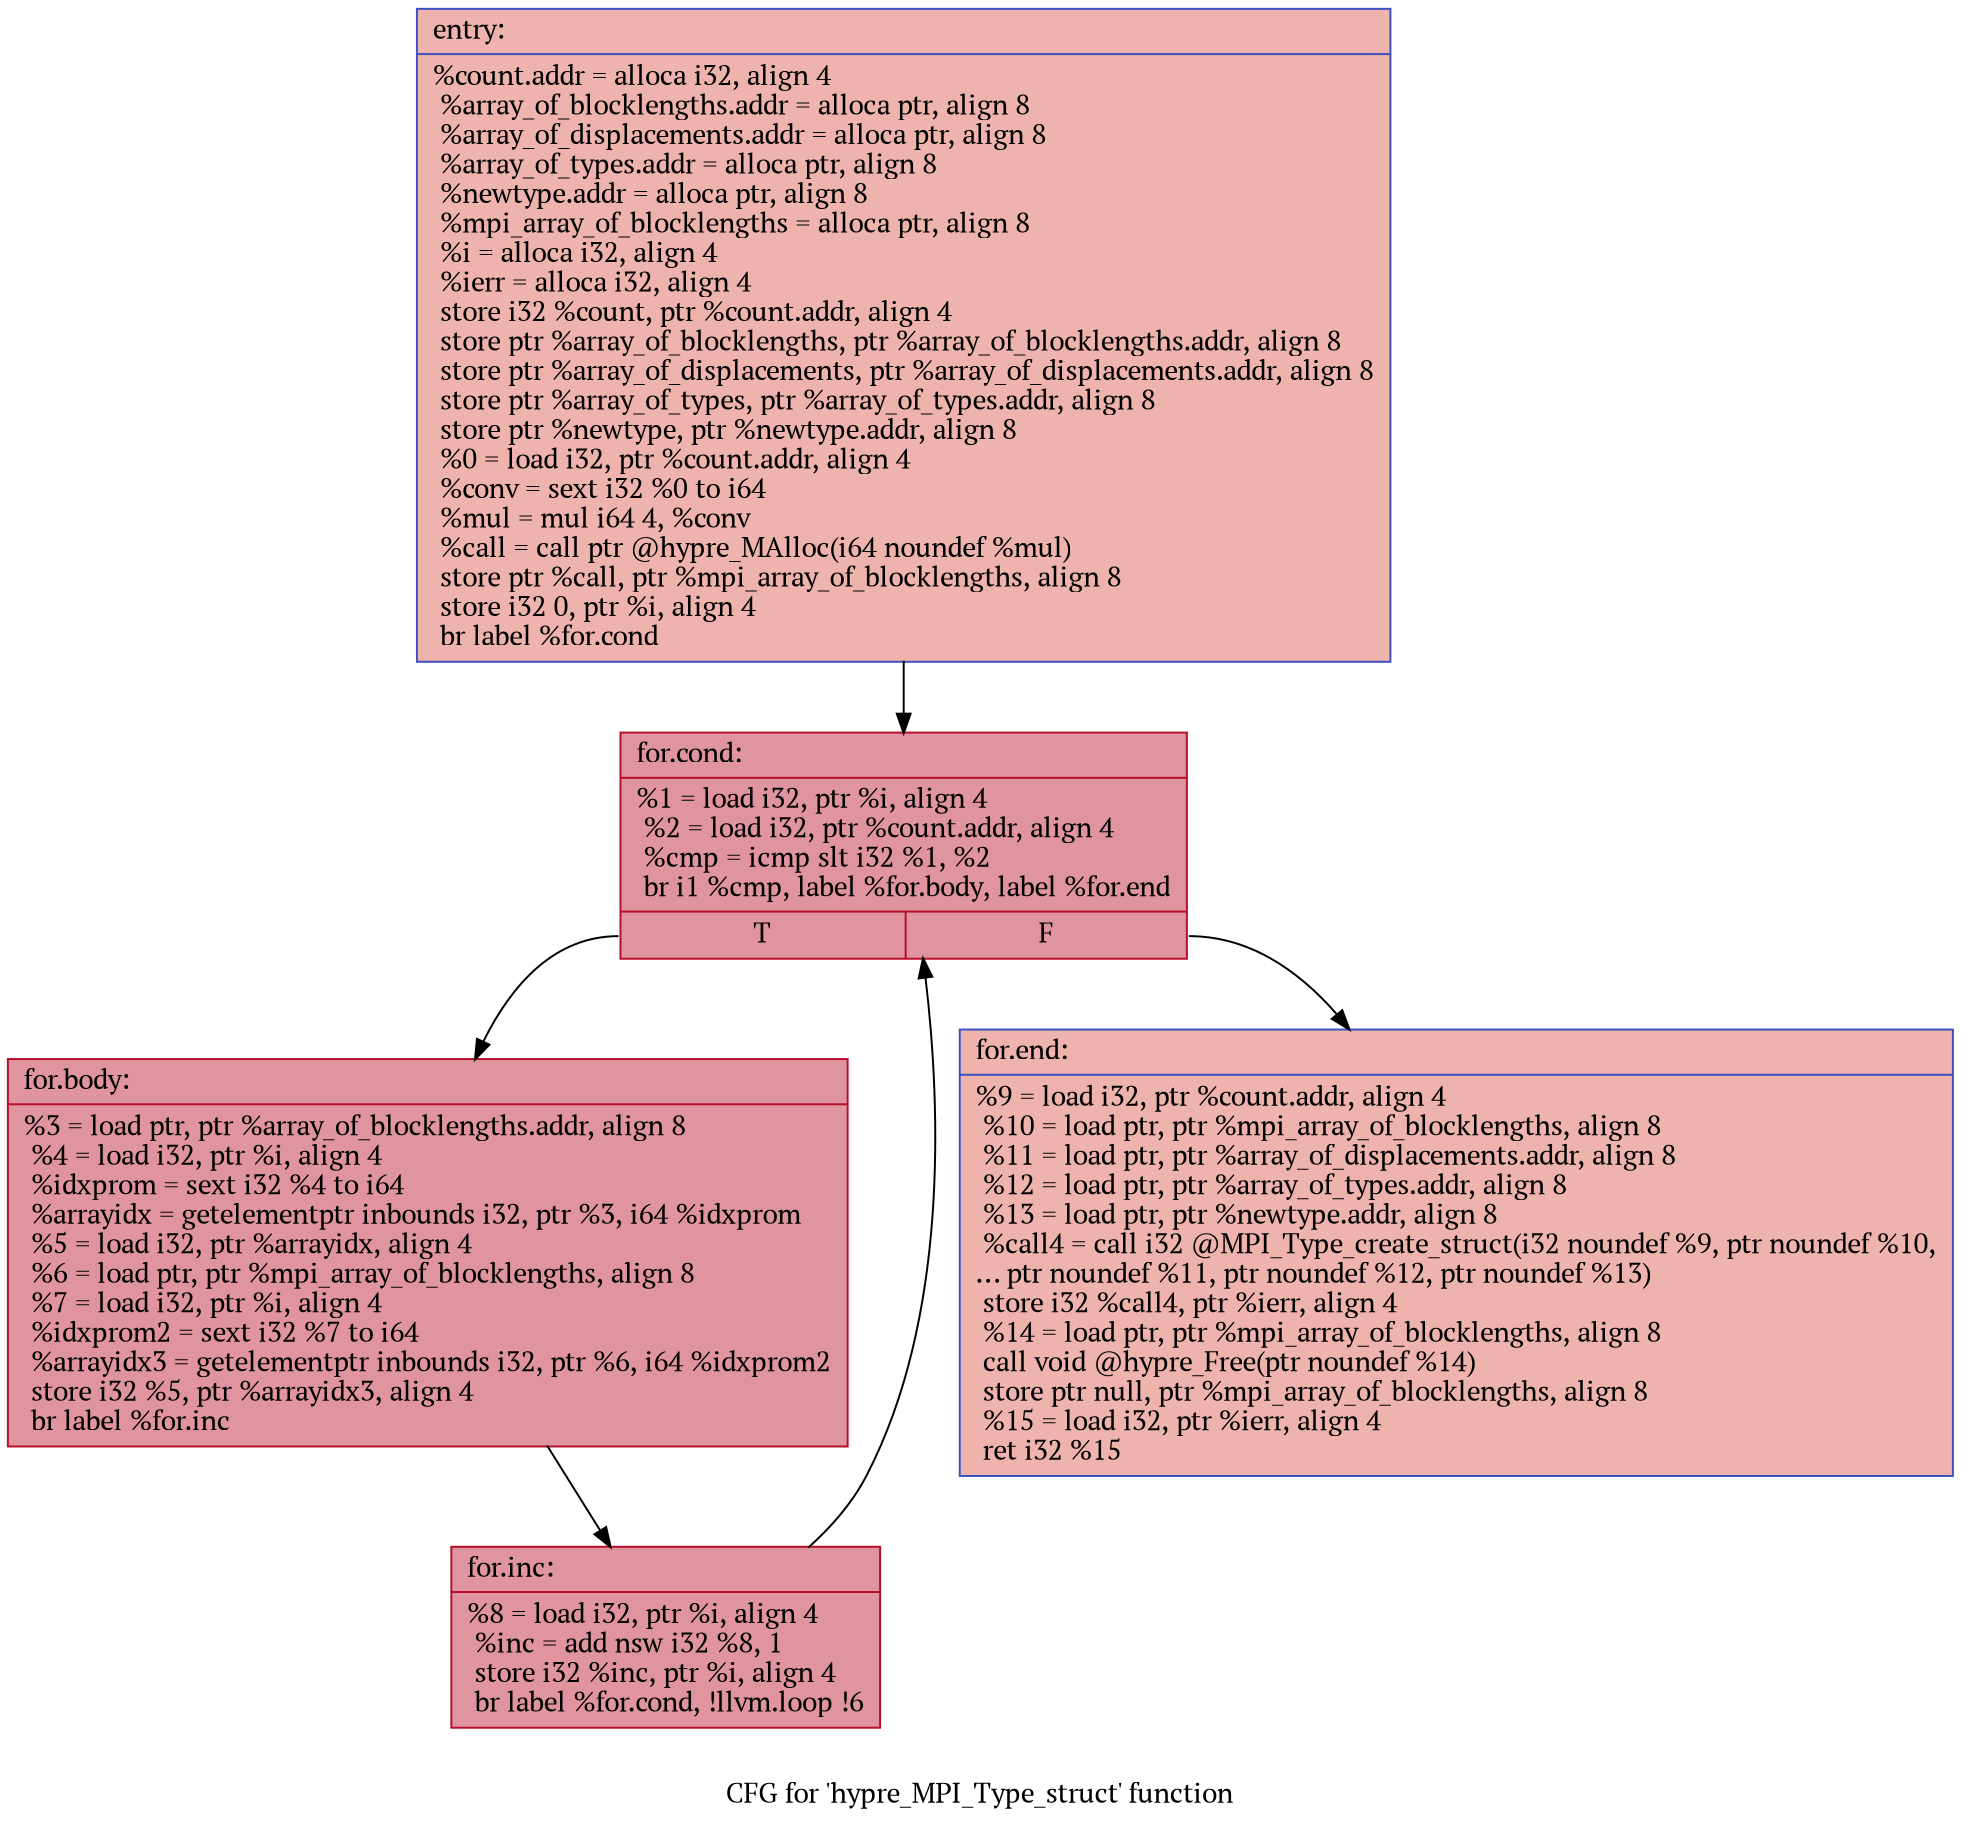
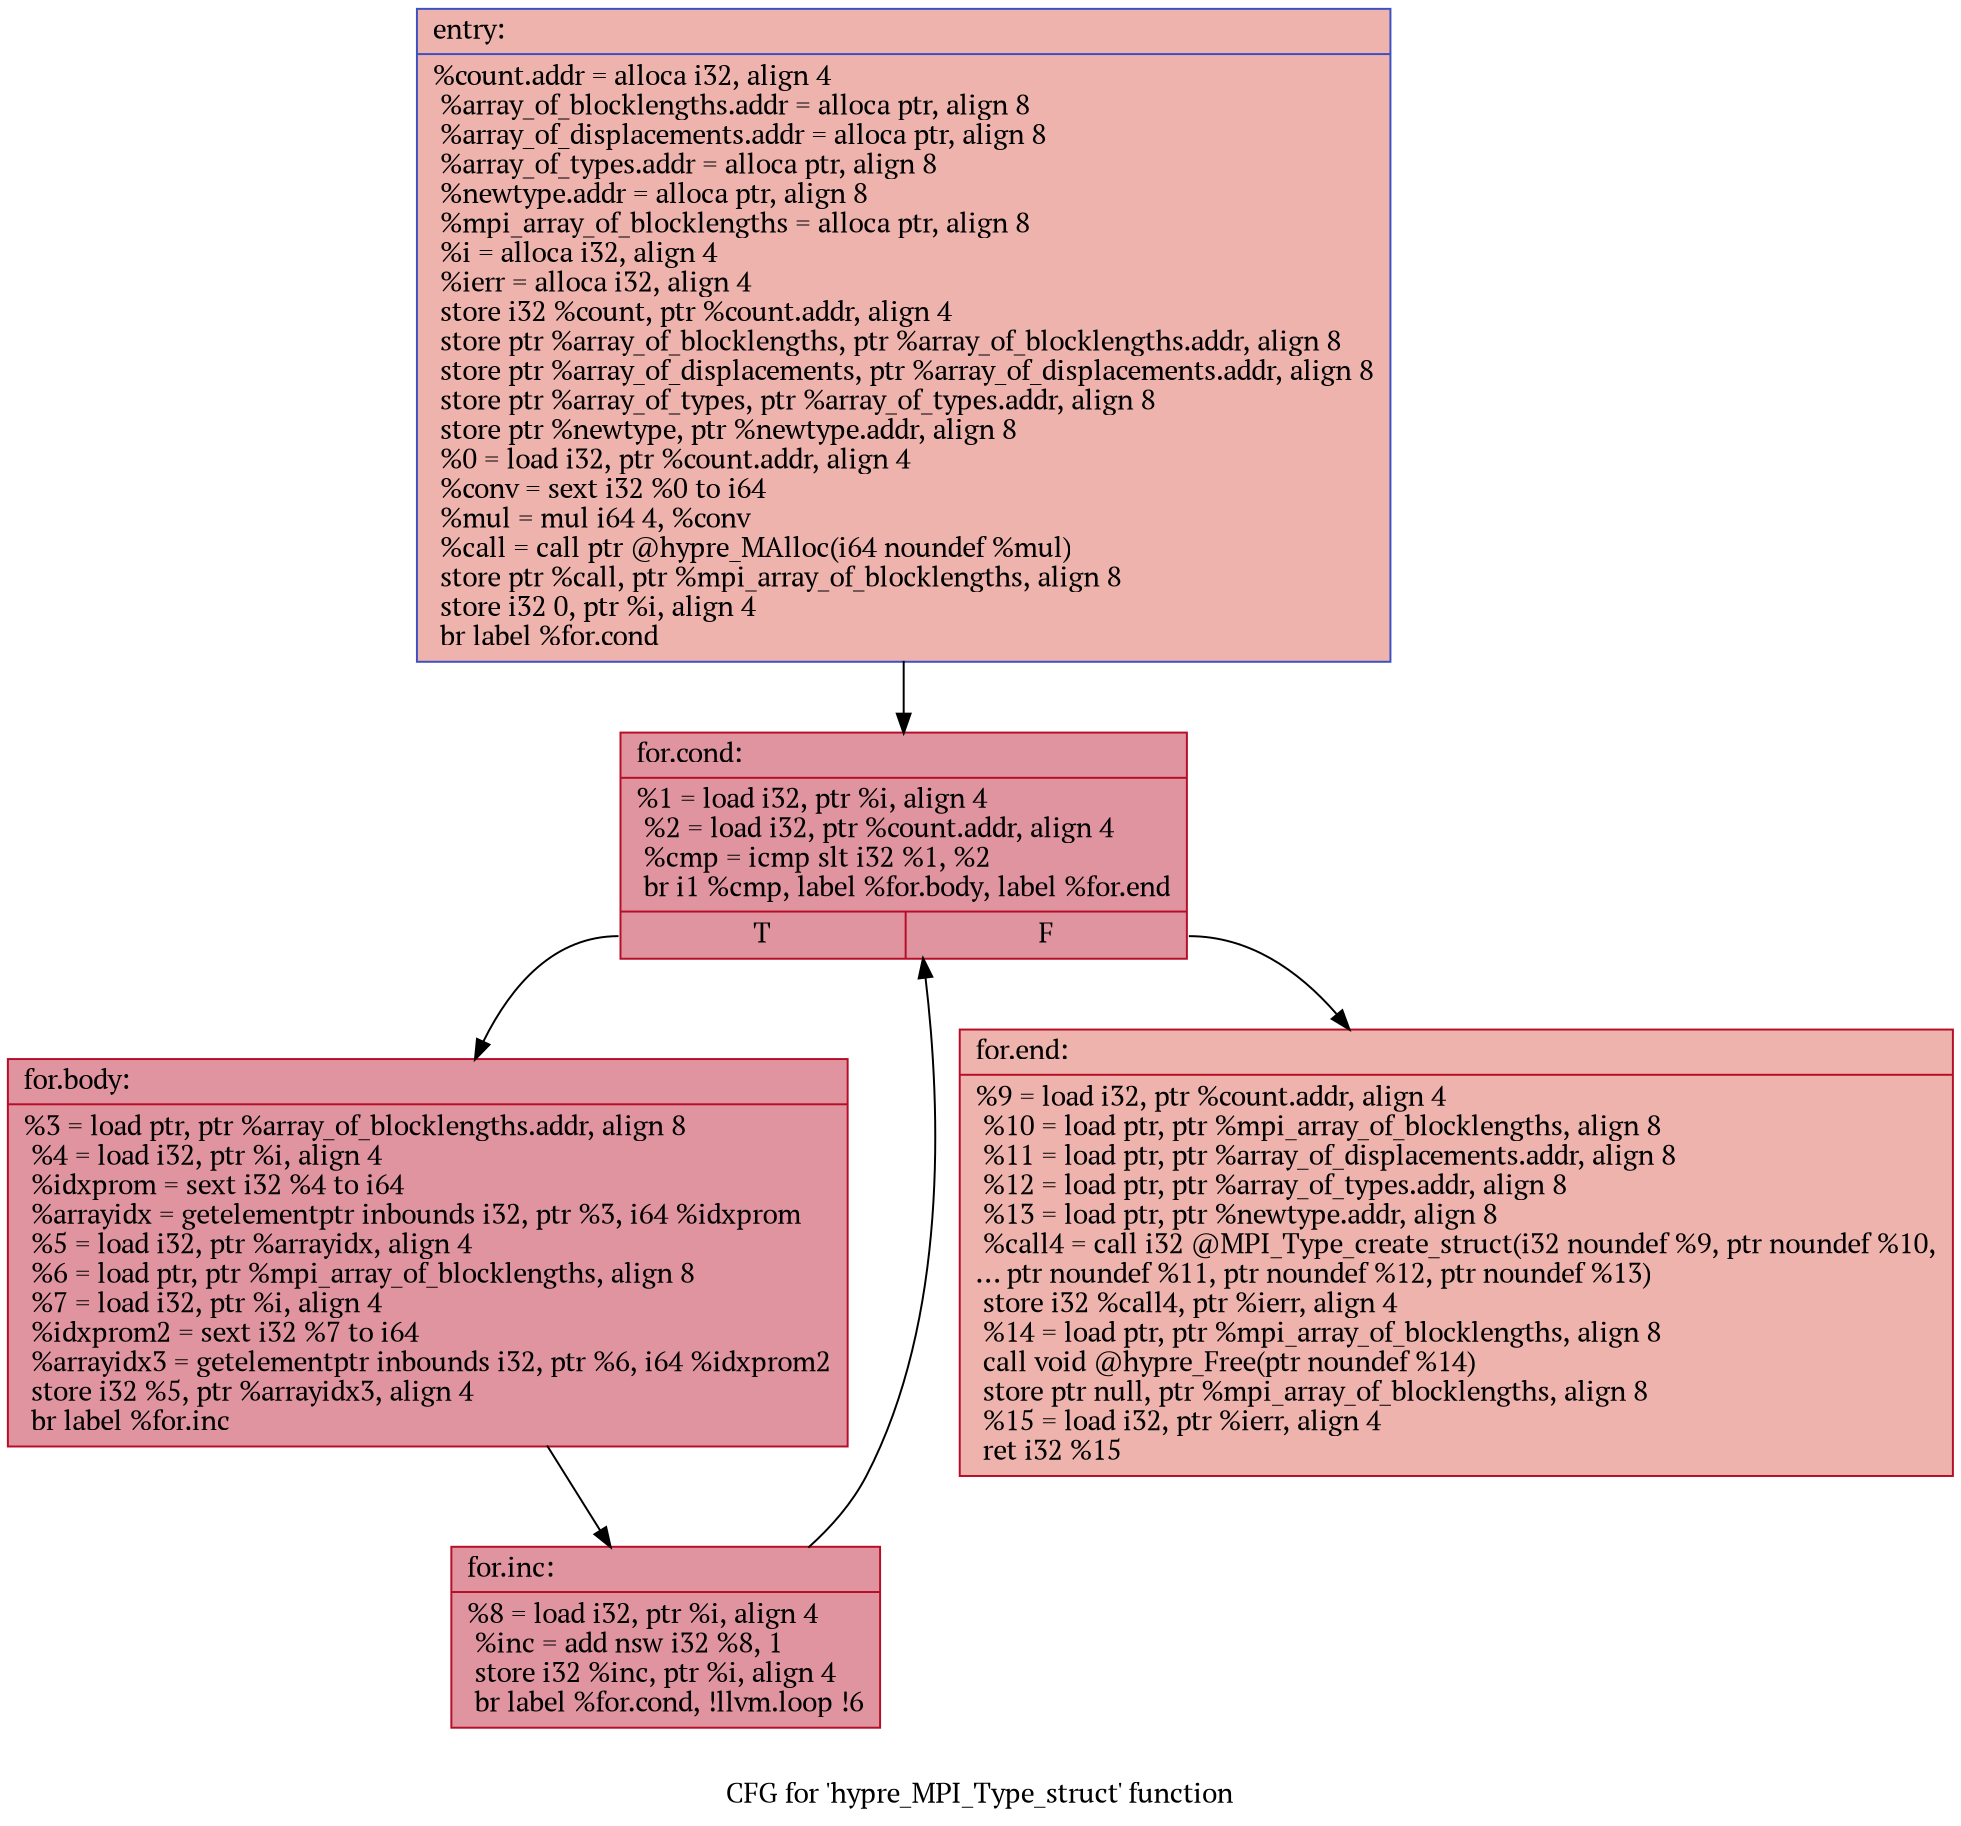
(1456, 1253) -> (1456, 1253)
